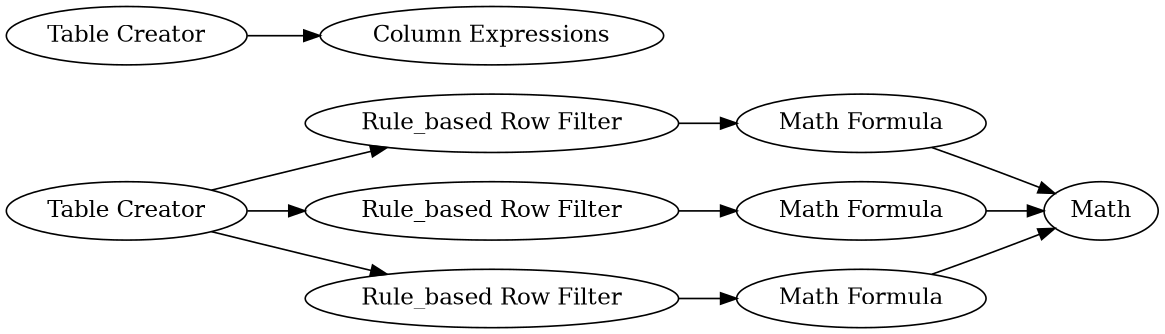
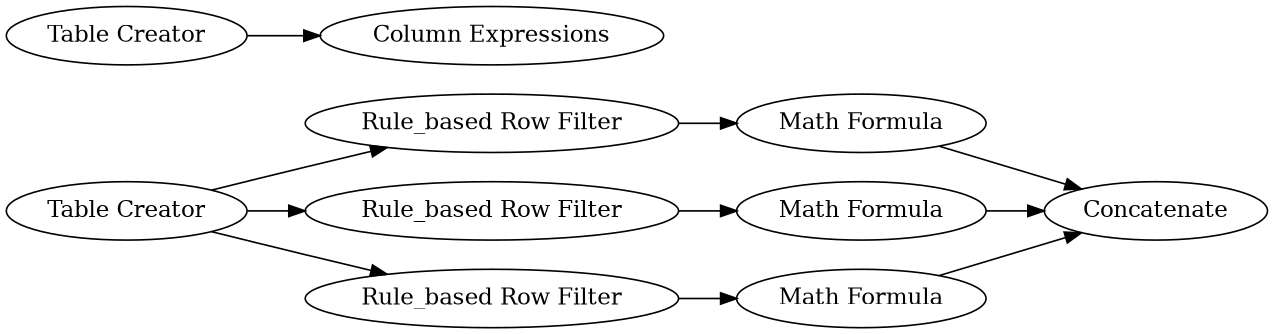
(1101, 211) -> (1156, 211)
